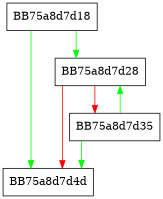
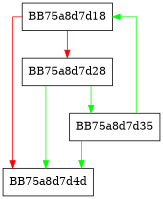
(76, 40) -> (67, 40)
(31, 96) -> (13, 84)
(95, 96) -> (91, 96)
(120, 103) -> (136, 57)
(62, 123) -> (46, 123)
